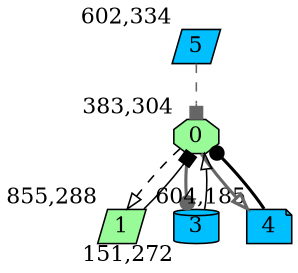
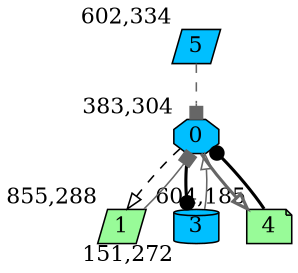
(196, 137) -> (196, 137)
(186, 177) -> (186, 177)
(164, 188) -> (164, 188)
(207, 189) -> (207, 189)
(269, 227) -> (269, 227)
